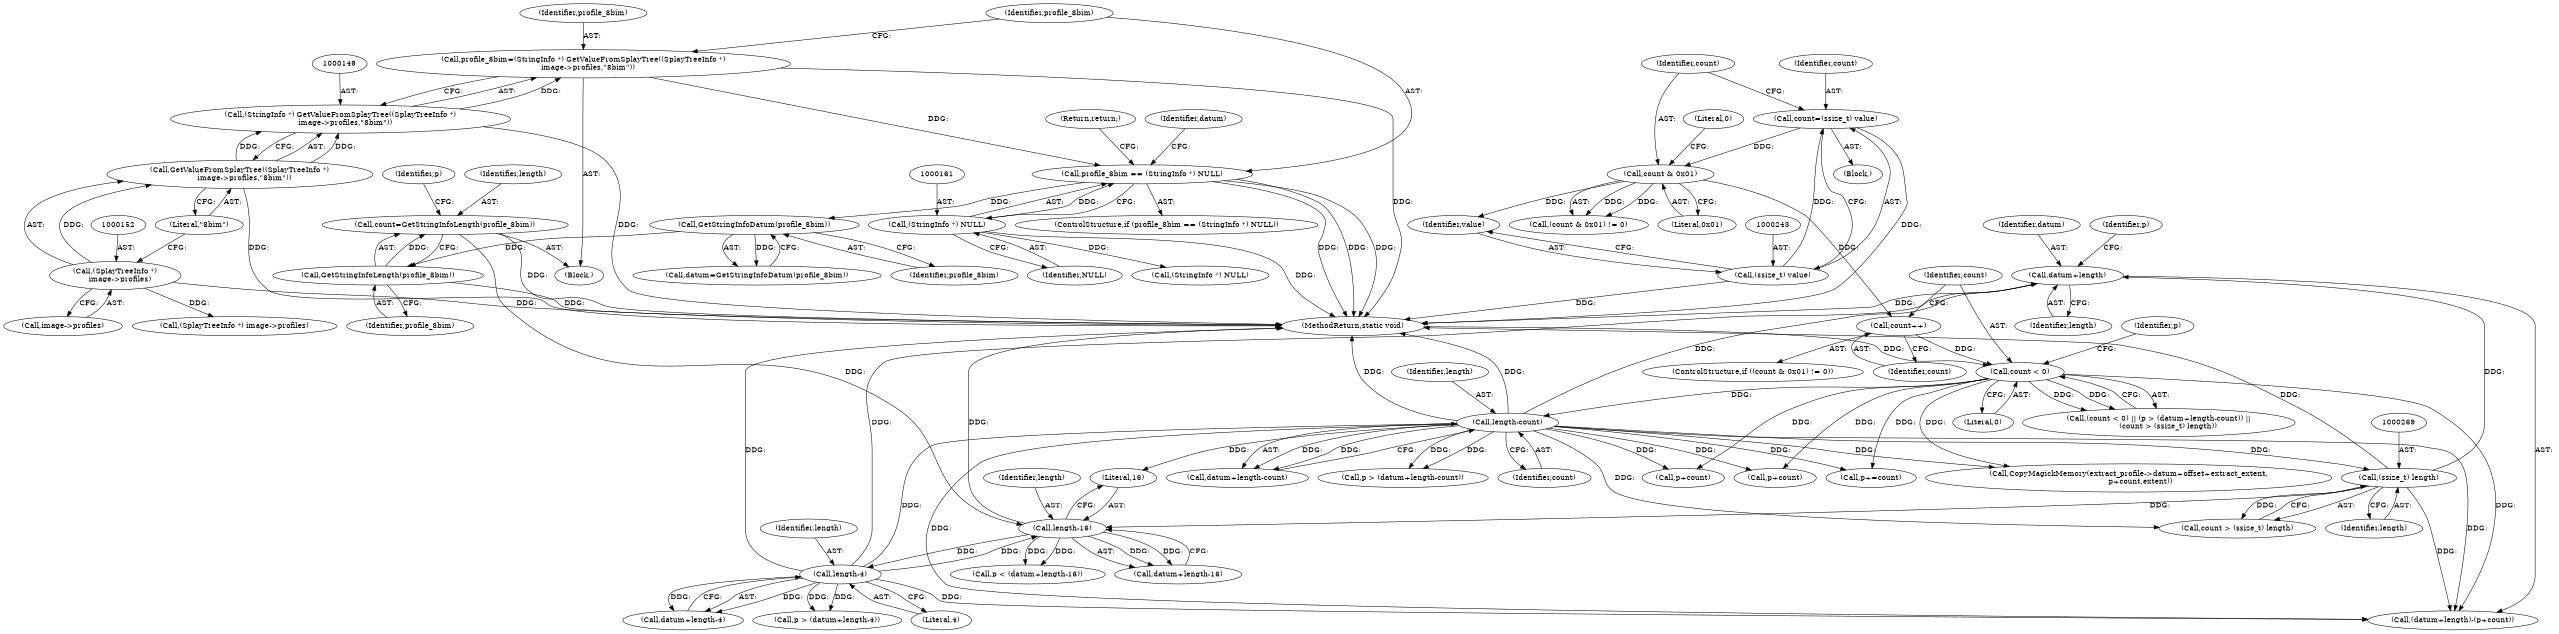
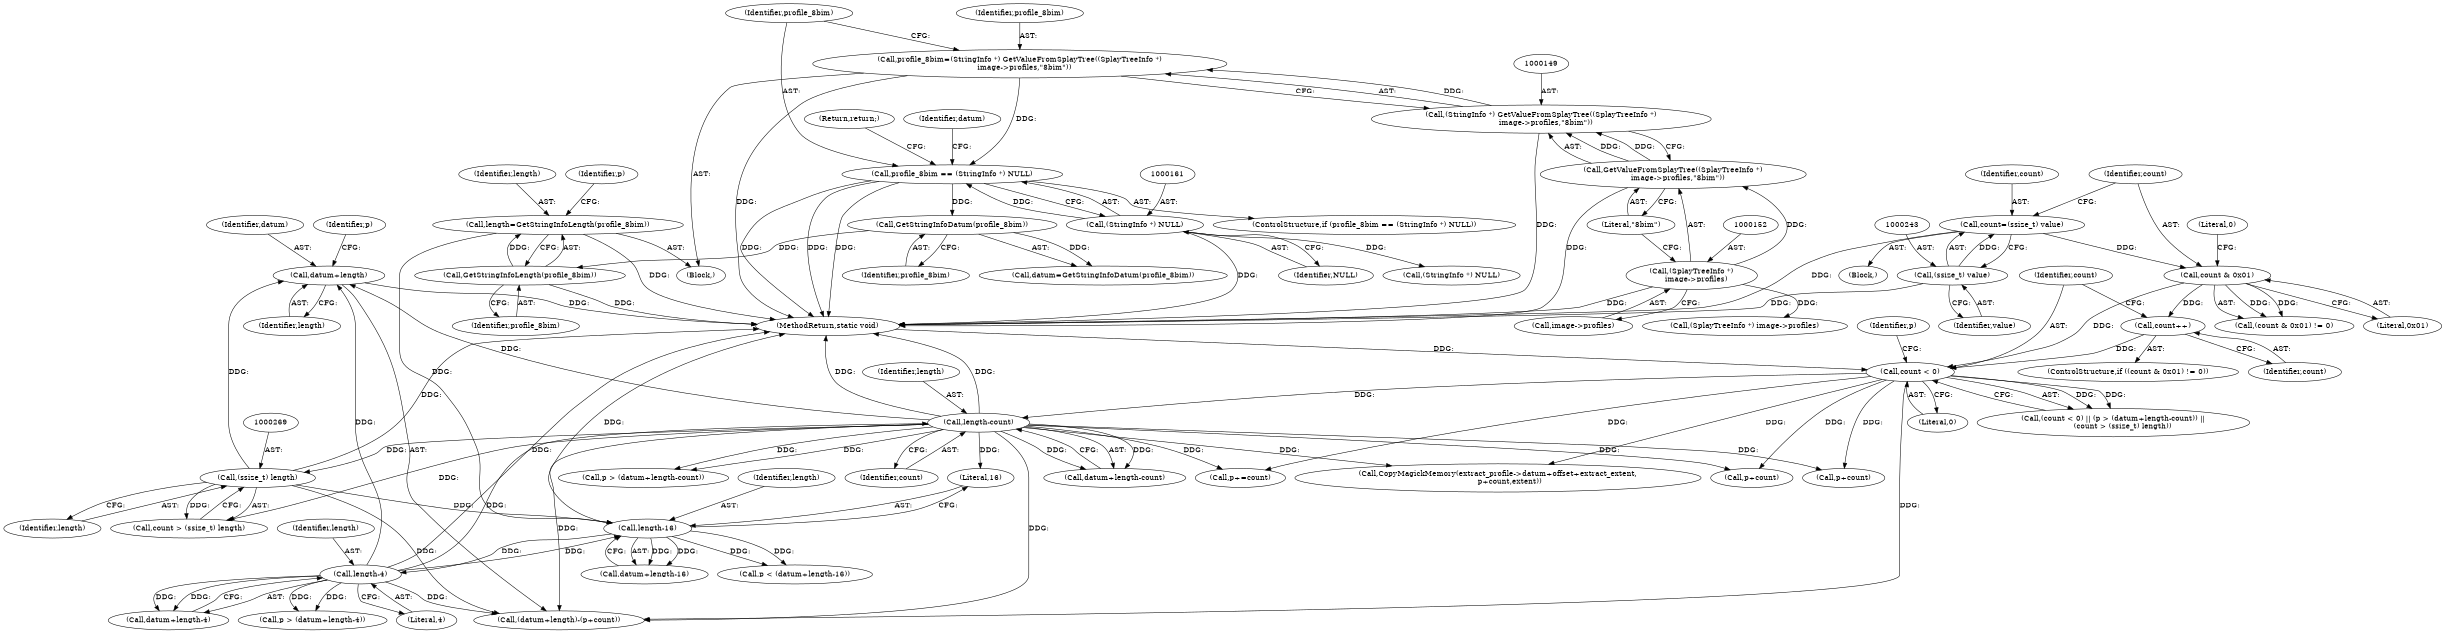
(1553, 196) -> (2073, 335)
(445, 225) -> (558, 225)
(779, 253) -> none
